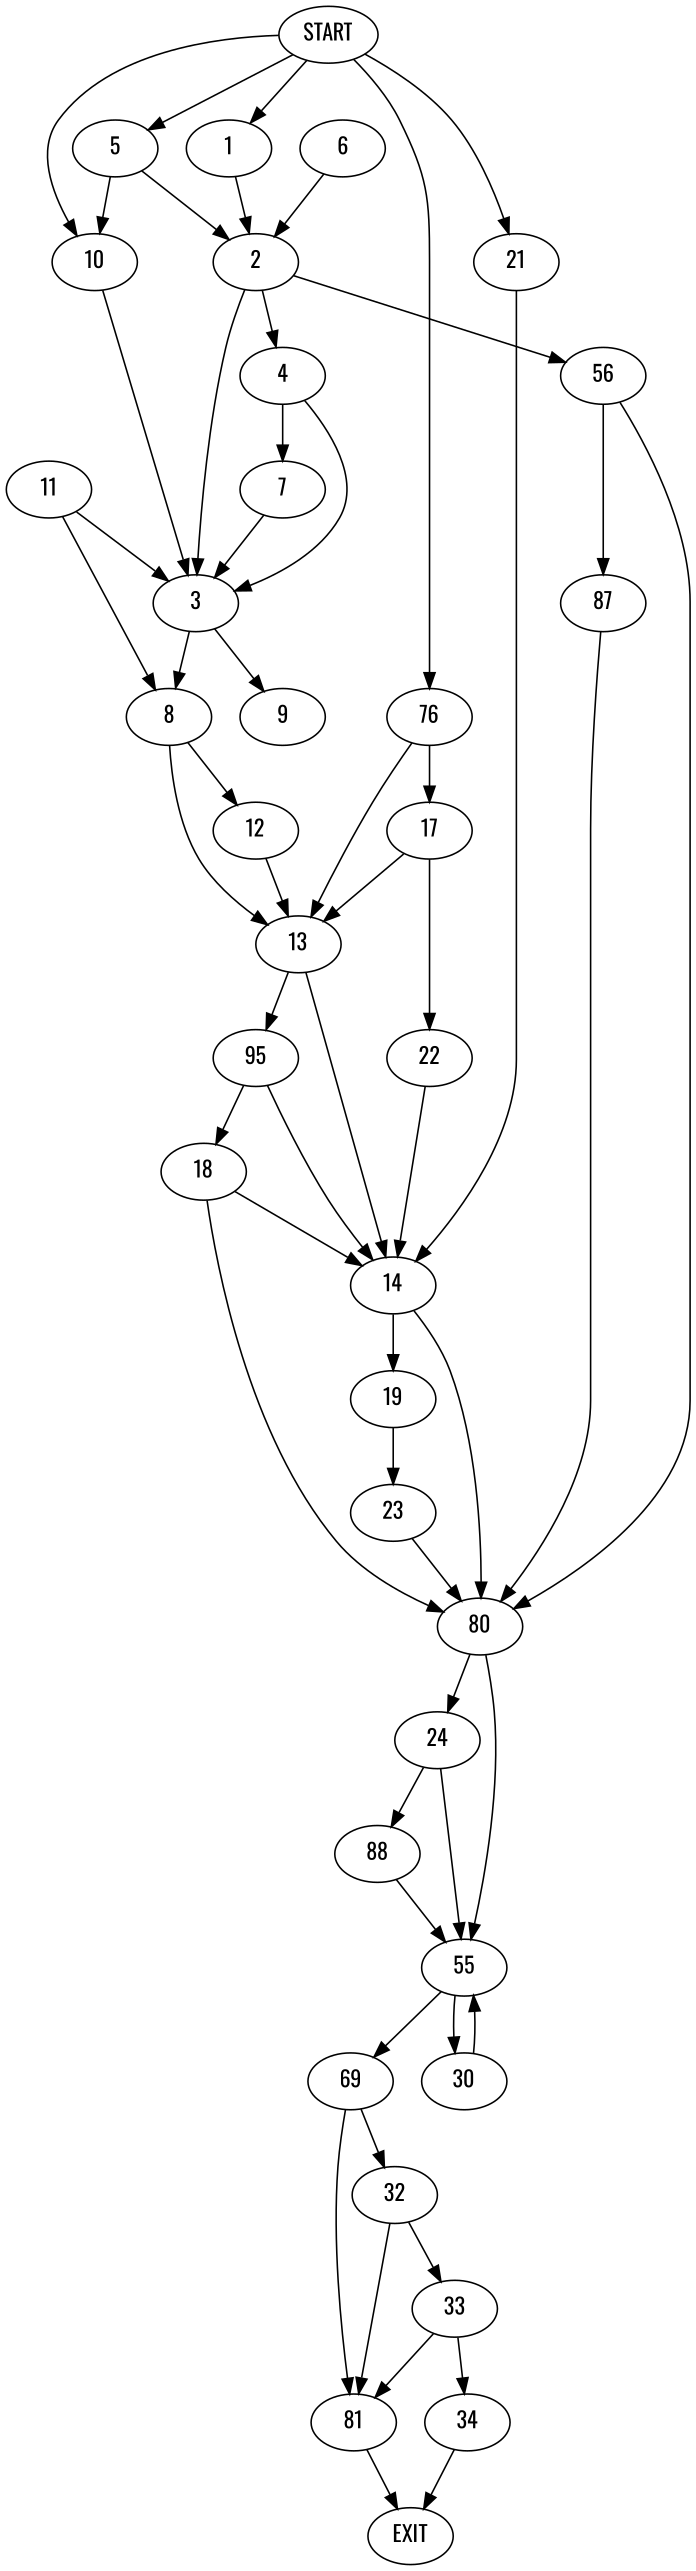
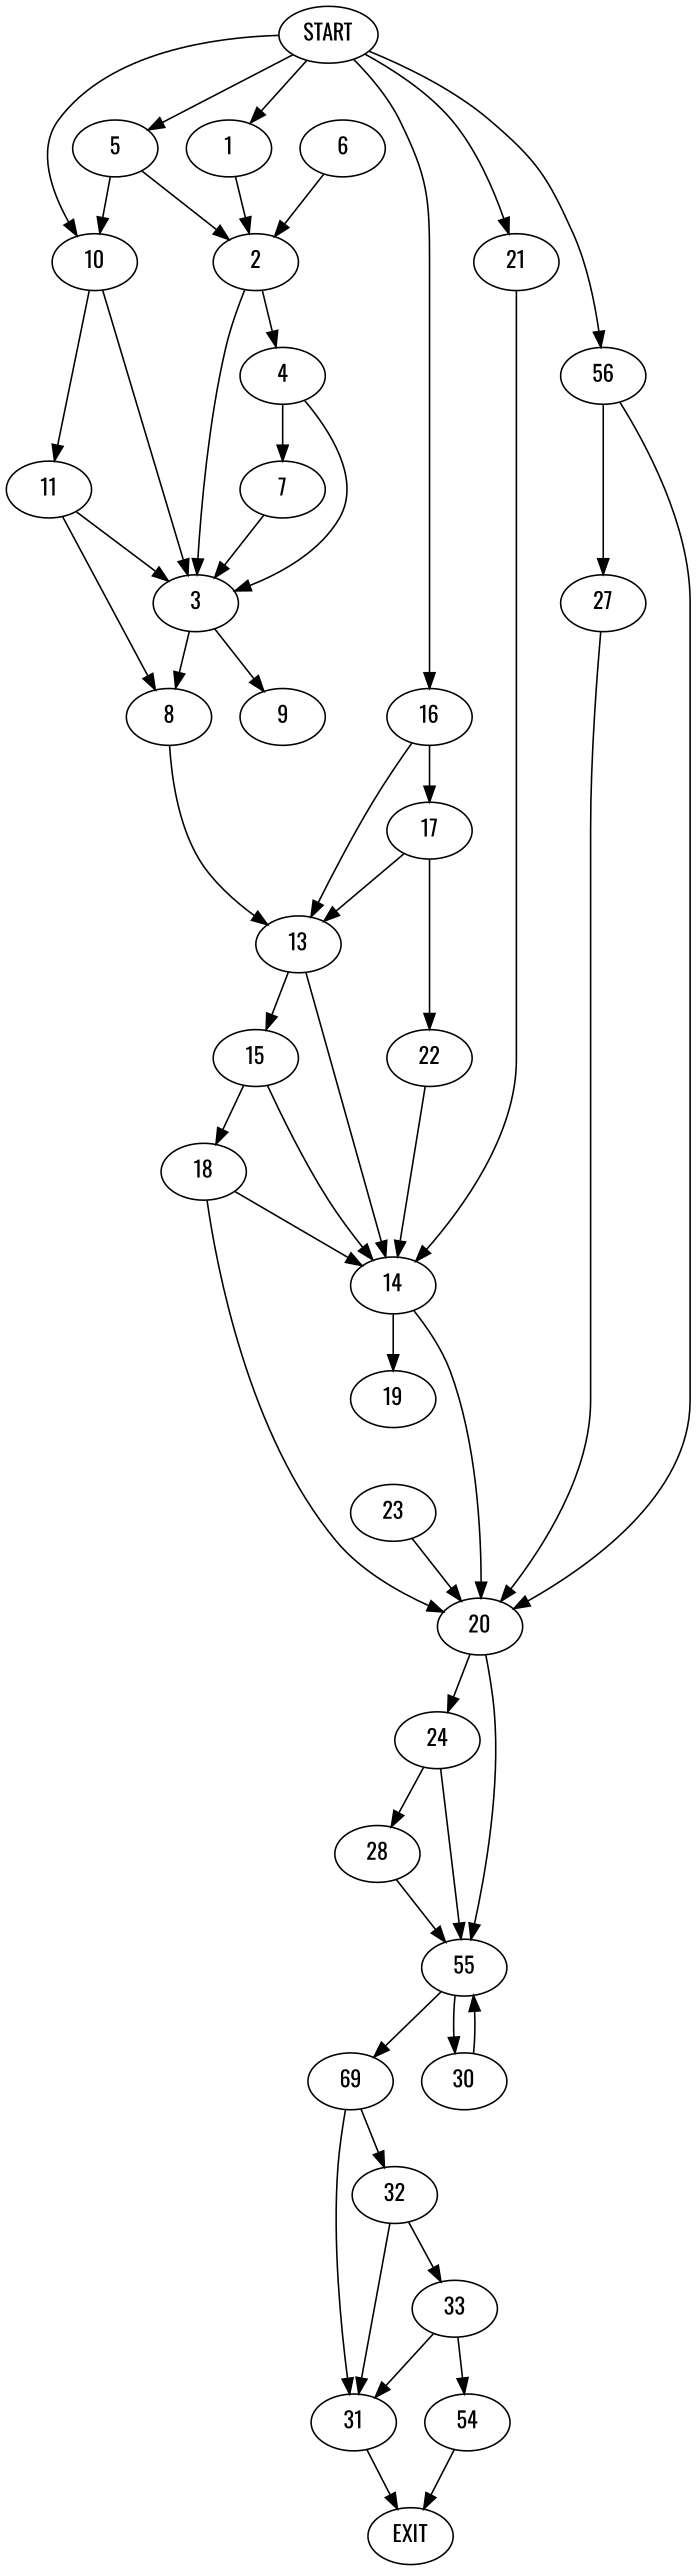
(416, 315) -> (528, 156)
none -> (73, 368)
(603, 603) -> (603, 603)
(430, 717) -> (430, 717)
(256, 831) -> none
(256, 1058) -> (256, 1058)
(393, 1448) -> none
(480, 1627) -> (480, 1627)
(377, 1854) -> (377, 1854)
(354, 2422) -> (354, 2422)
(467, 2422) -> (467, 2422)
